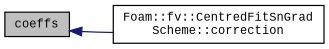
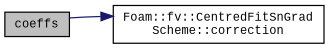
(98, 32) -> (85, 17)
